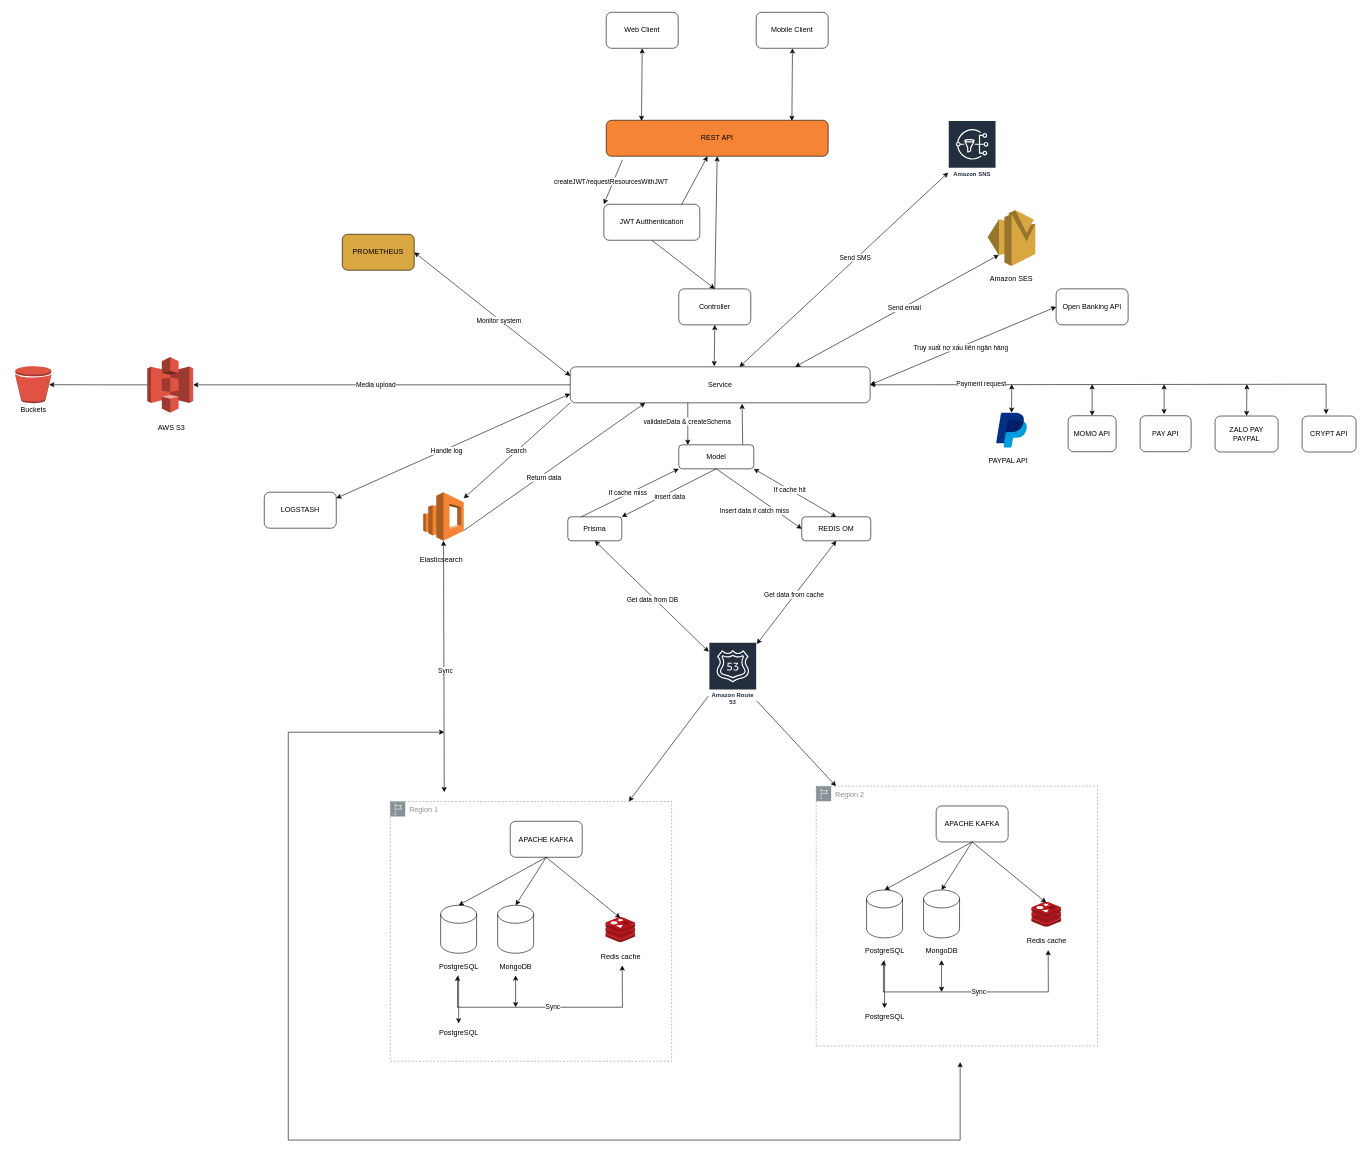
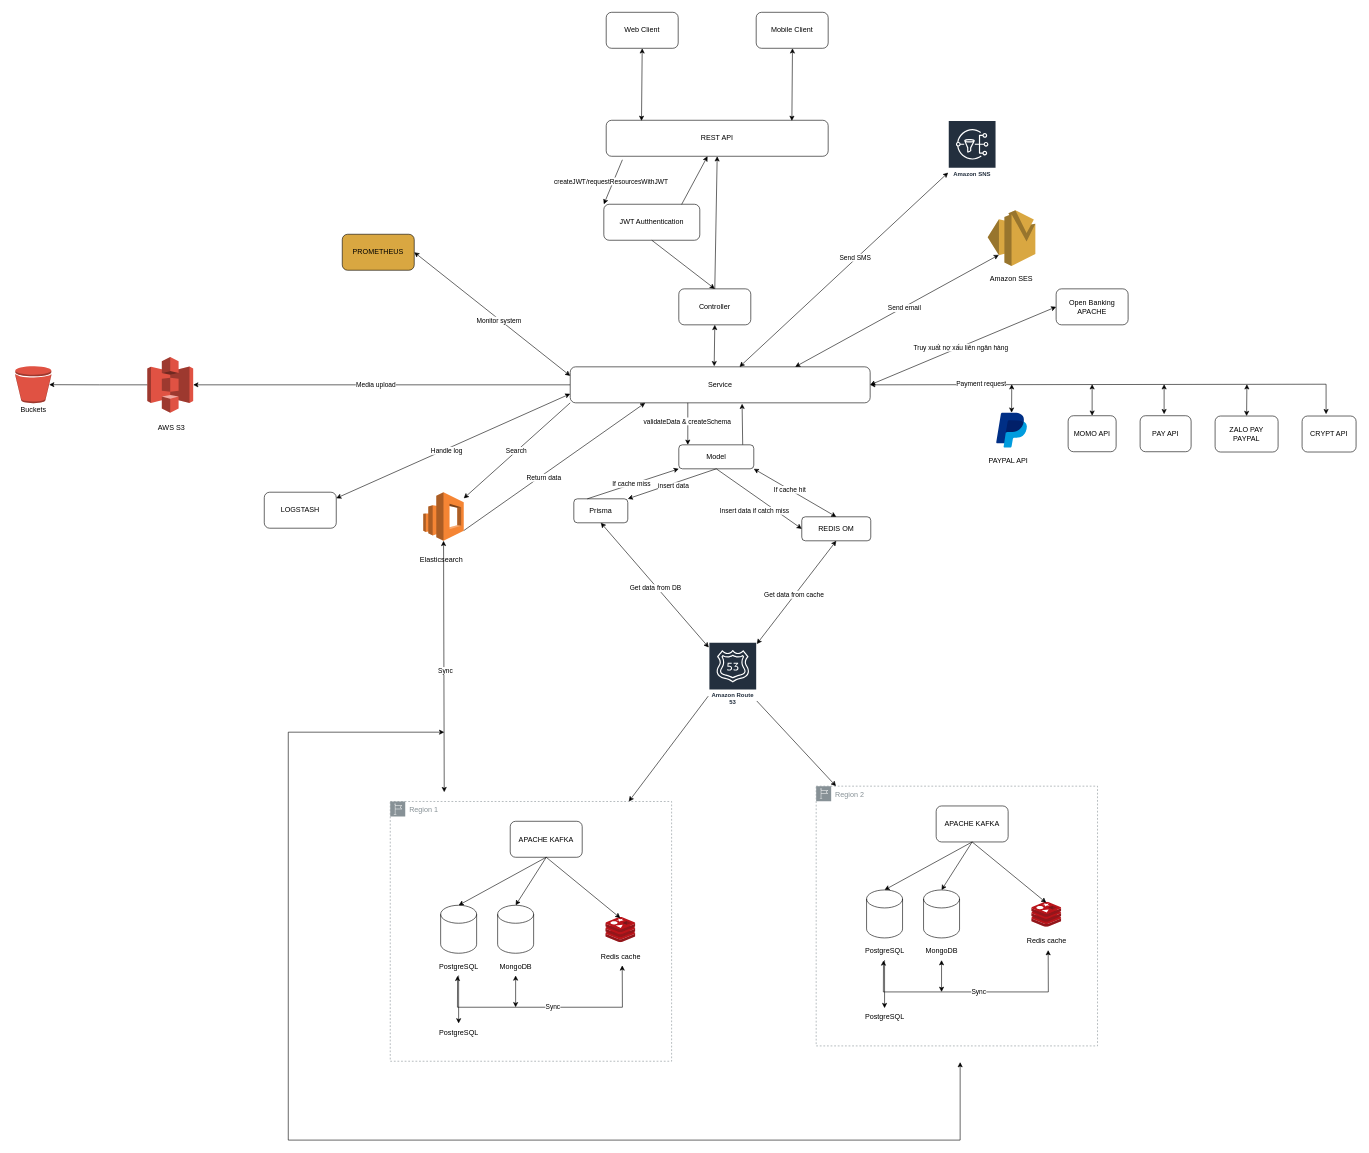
(717, 138) -> (717, 138)
(1092, 307) -> (1092, 307)
(595, 529) -> (601, 511)
